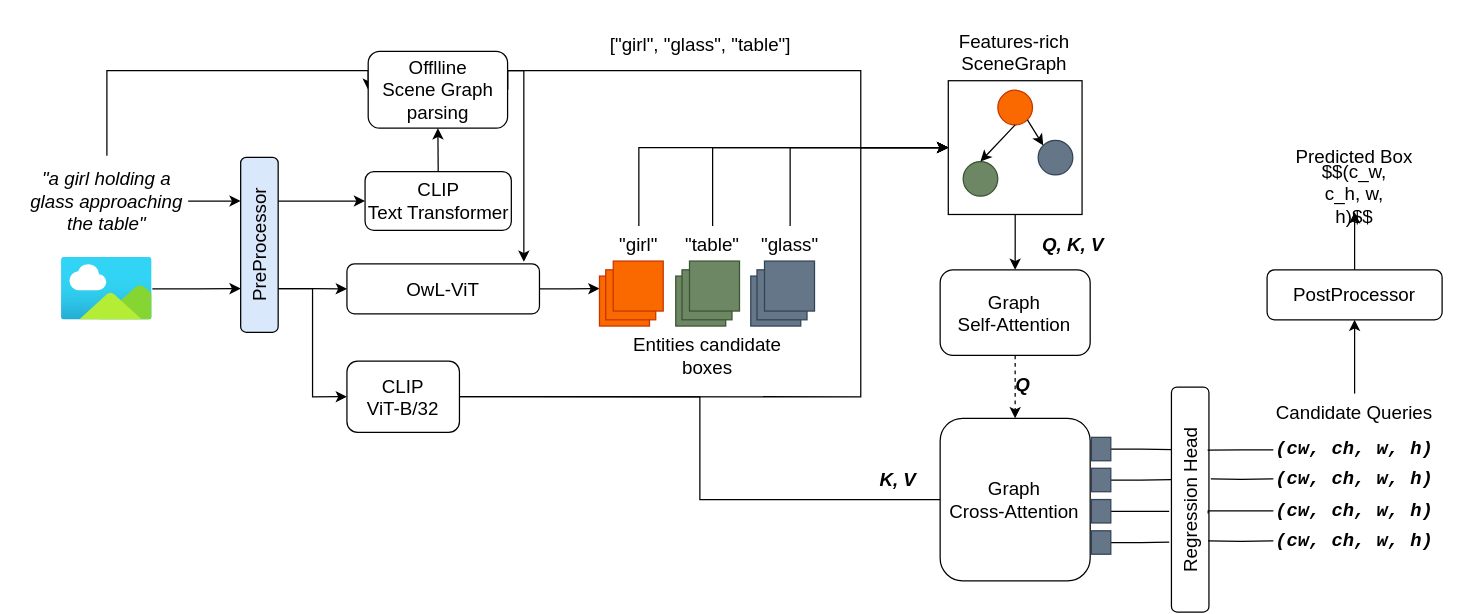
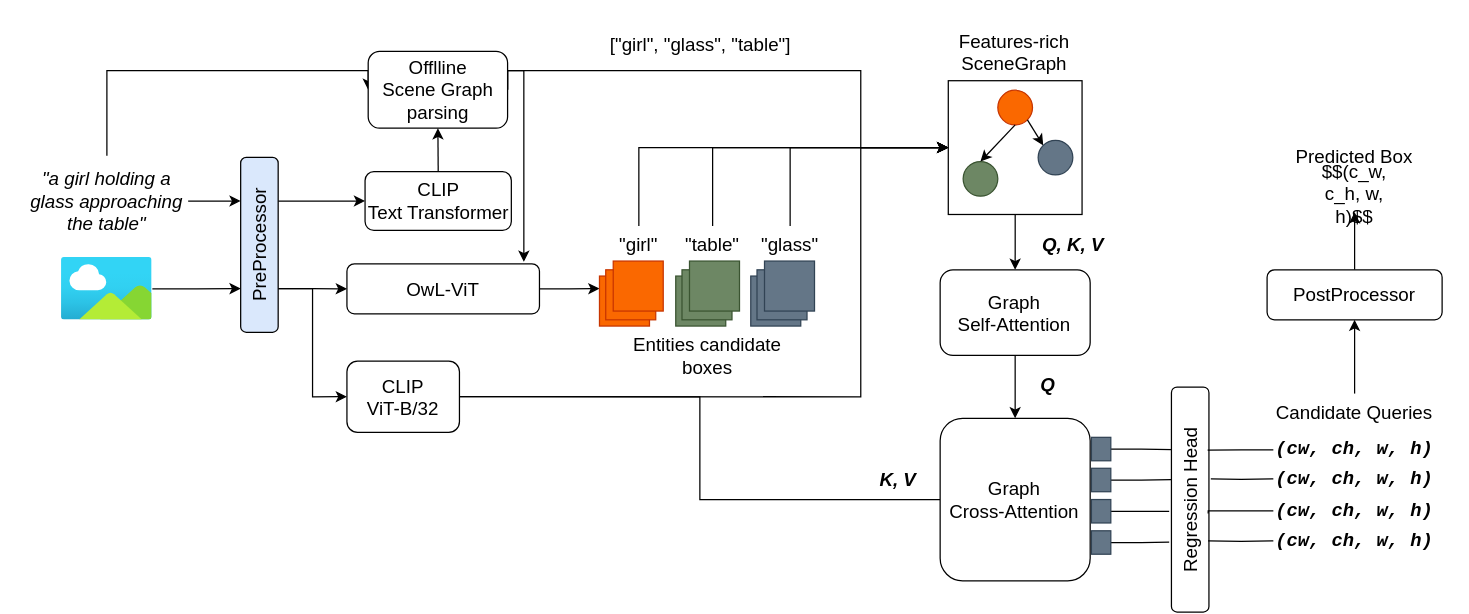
(1015, 383) -> (1015, 383)
(1023, 385) -> (1048, 385)
